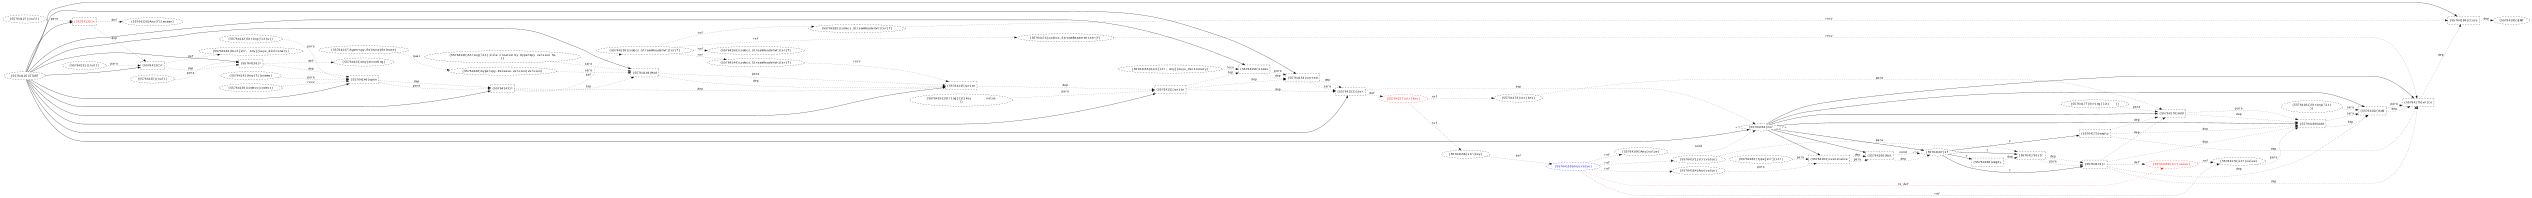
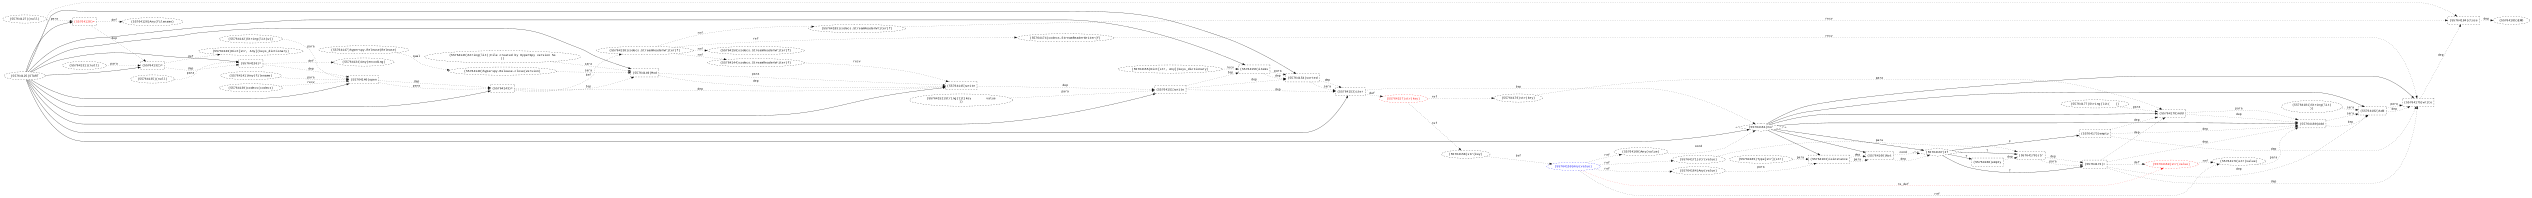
(1221, 3) -> (1221, 3)
(502, 71) -> (502, 71)
